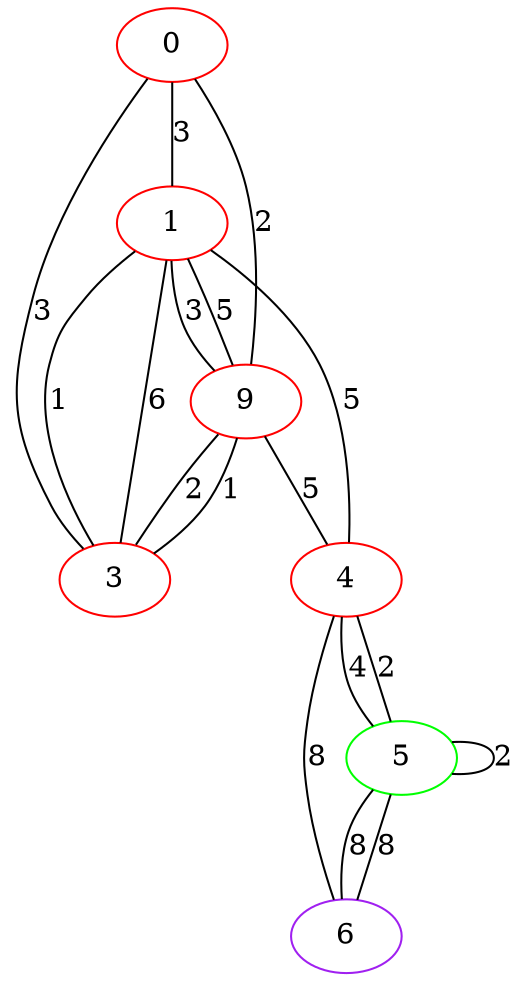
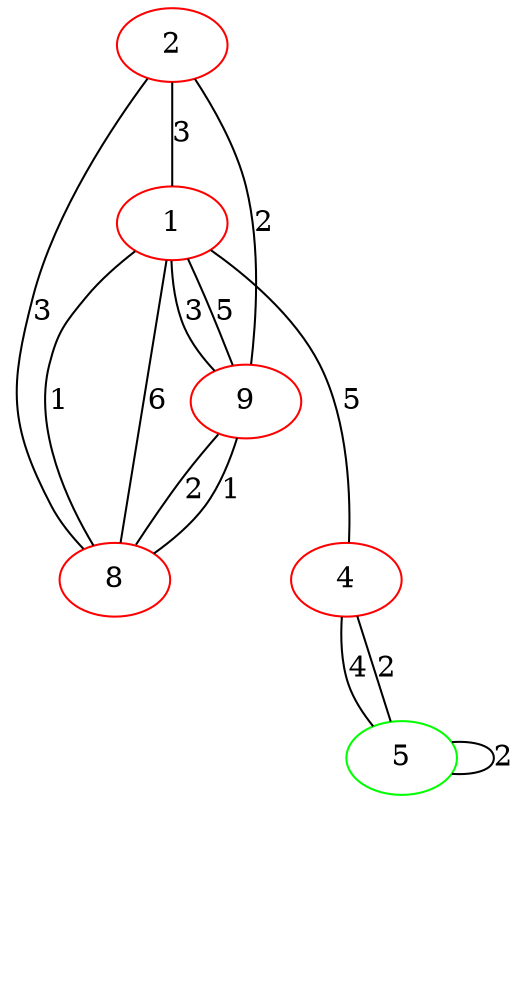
(172, 45) -> (172, 45)
(296, 490) -> none
(115, 580) -> (115, 580)
(346, 936) -> none
